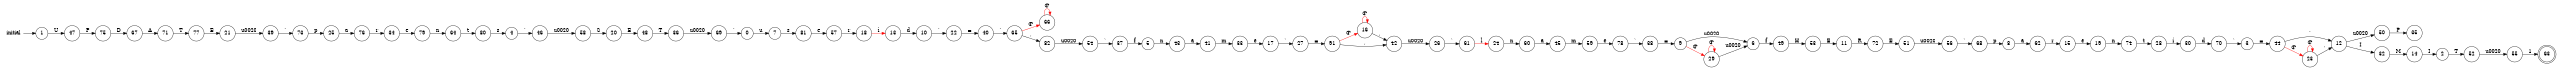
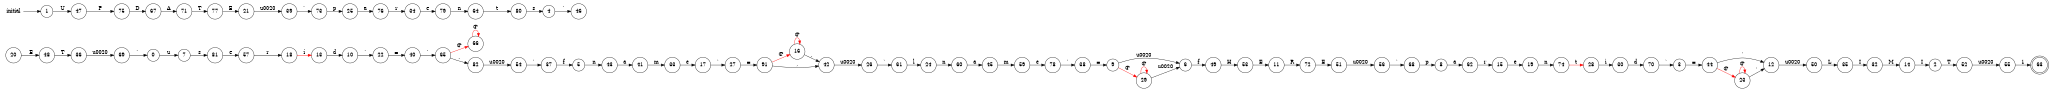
(2398, 30) -> (1830, 63)
(583, 33) -> none
(1480, 44) -> (912, 65)
(2142, 44) -> (1575, 65)
(2359, 49) -> (1858, 65)
